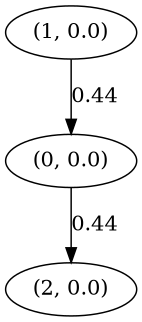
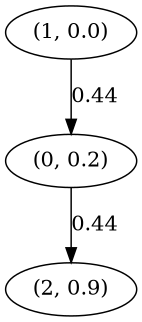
(71, 161) -> (71, 161)
(71, 289) -> (71, 289)
